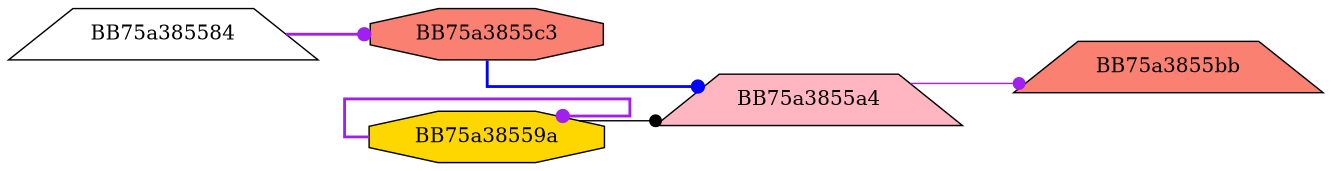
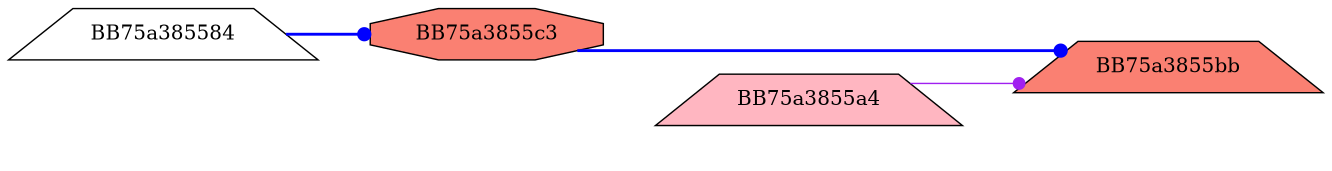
(322, 34) -> (322, 34)
(577, 87) -> (816, 51)
(487, 137) -> none
